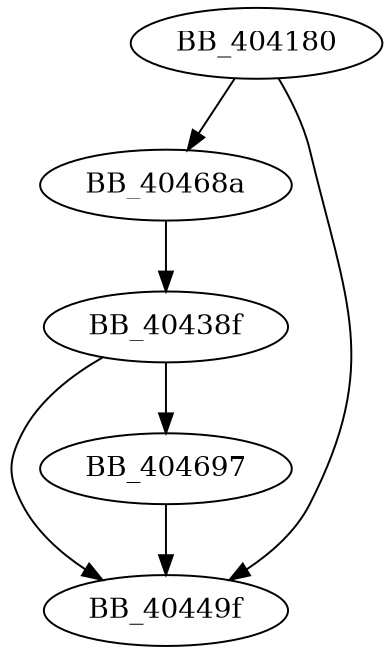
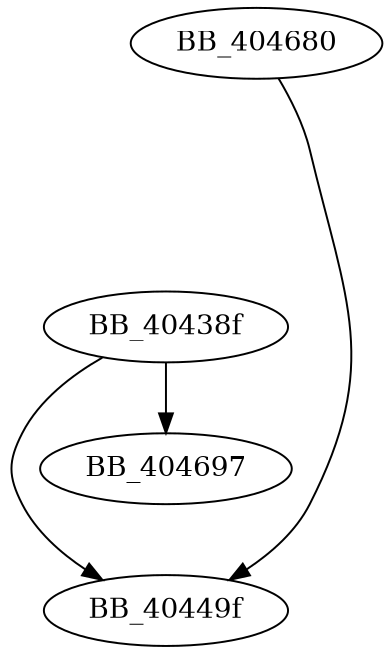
(257, 43) -> (257, 43)
(166, 185) -> none
(166, 530) -> none
